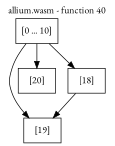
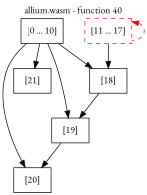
none -> (108, 31)
none -> (32, 81)
none -> (54, 153)
